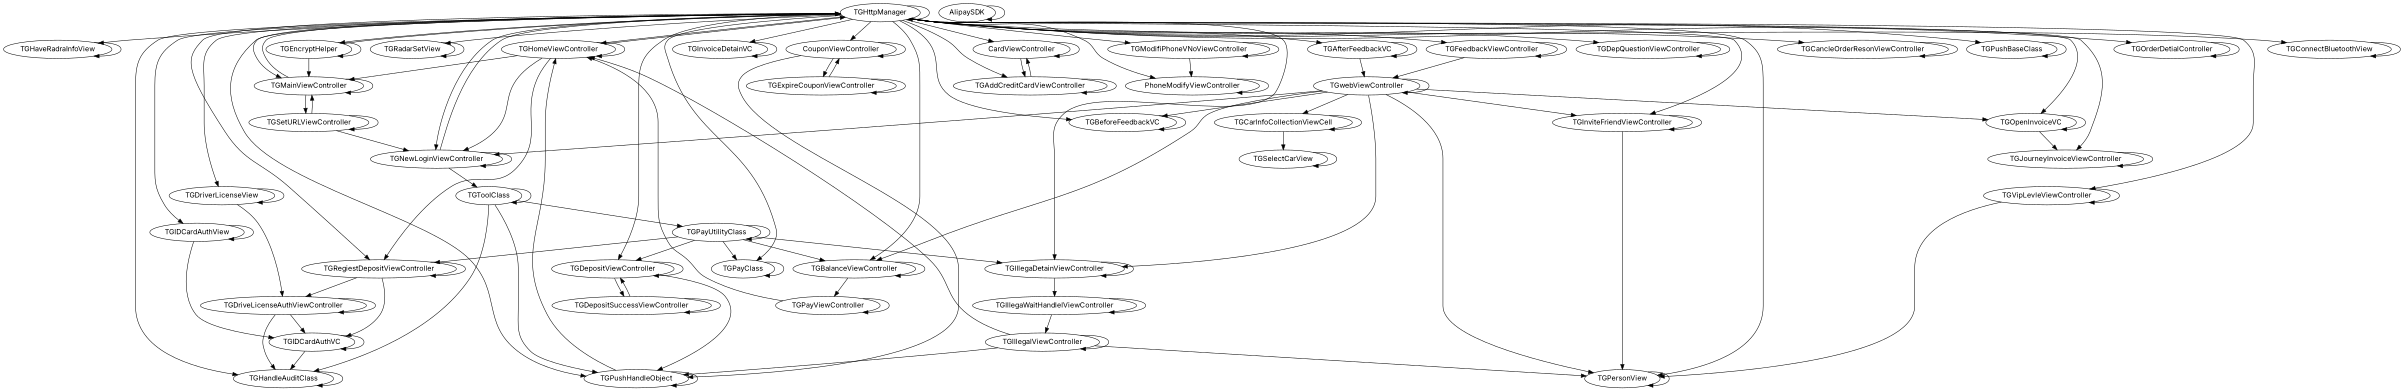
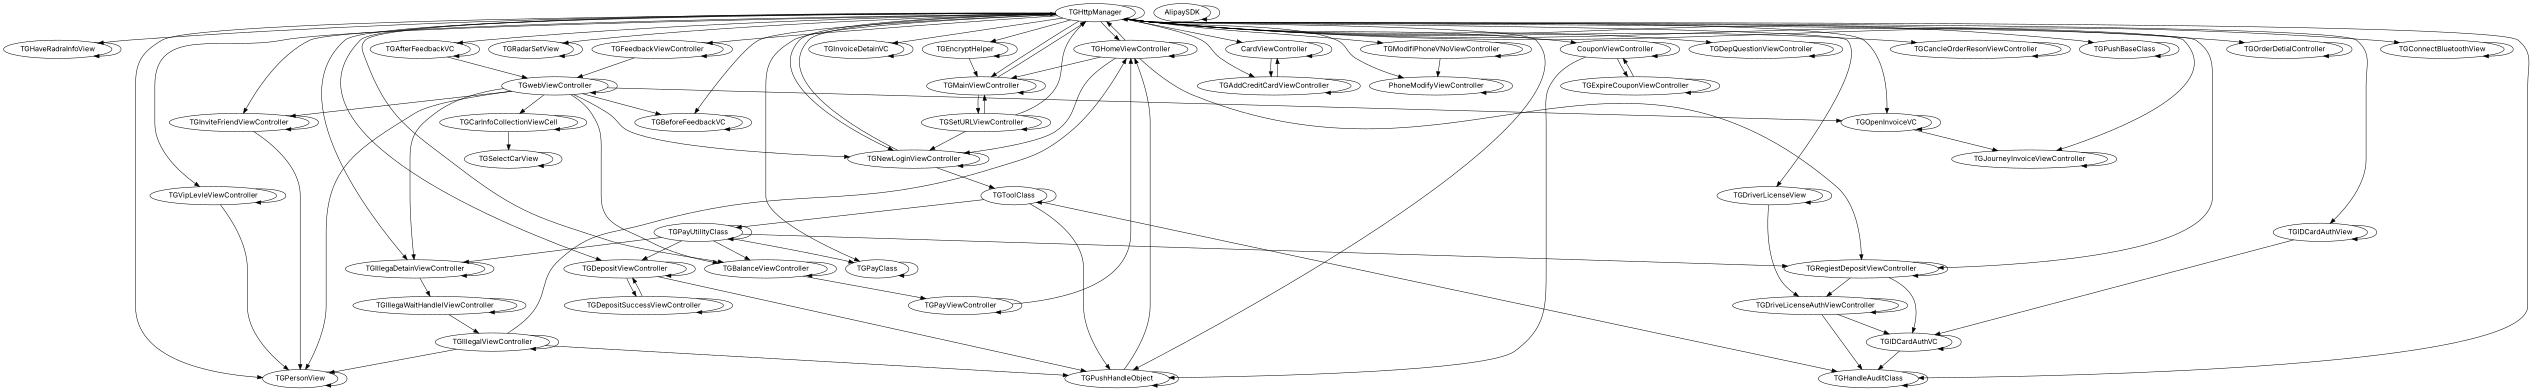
(589, 24) -> (1060, 79)
